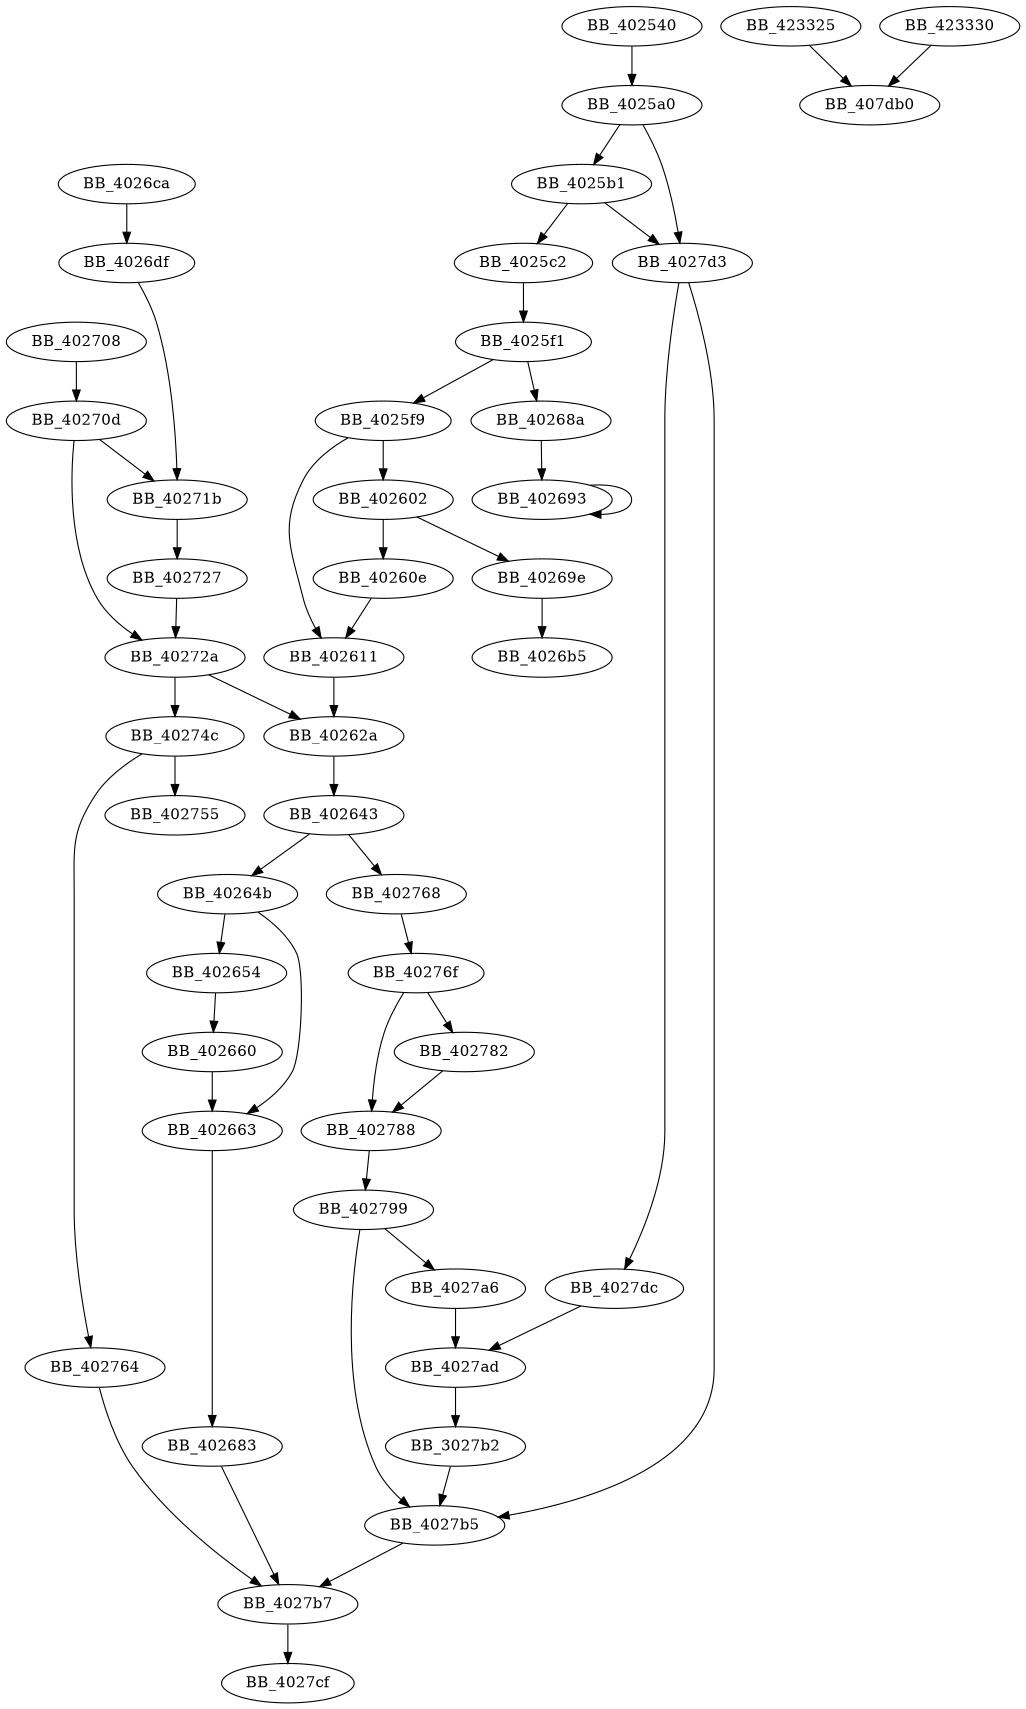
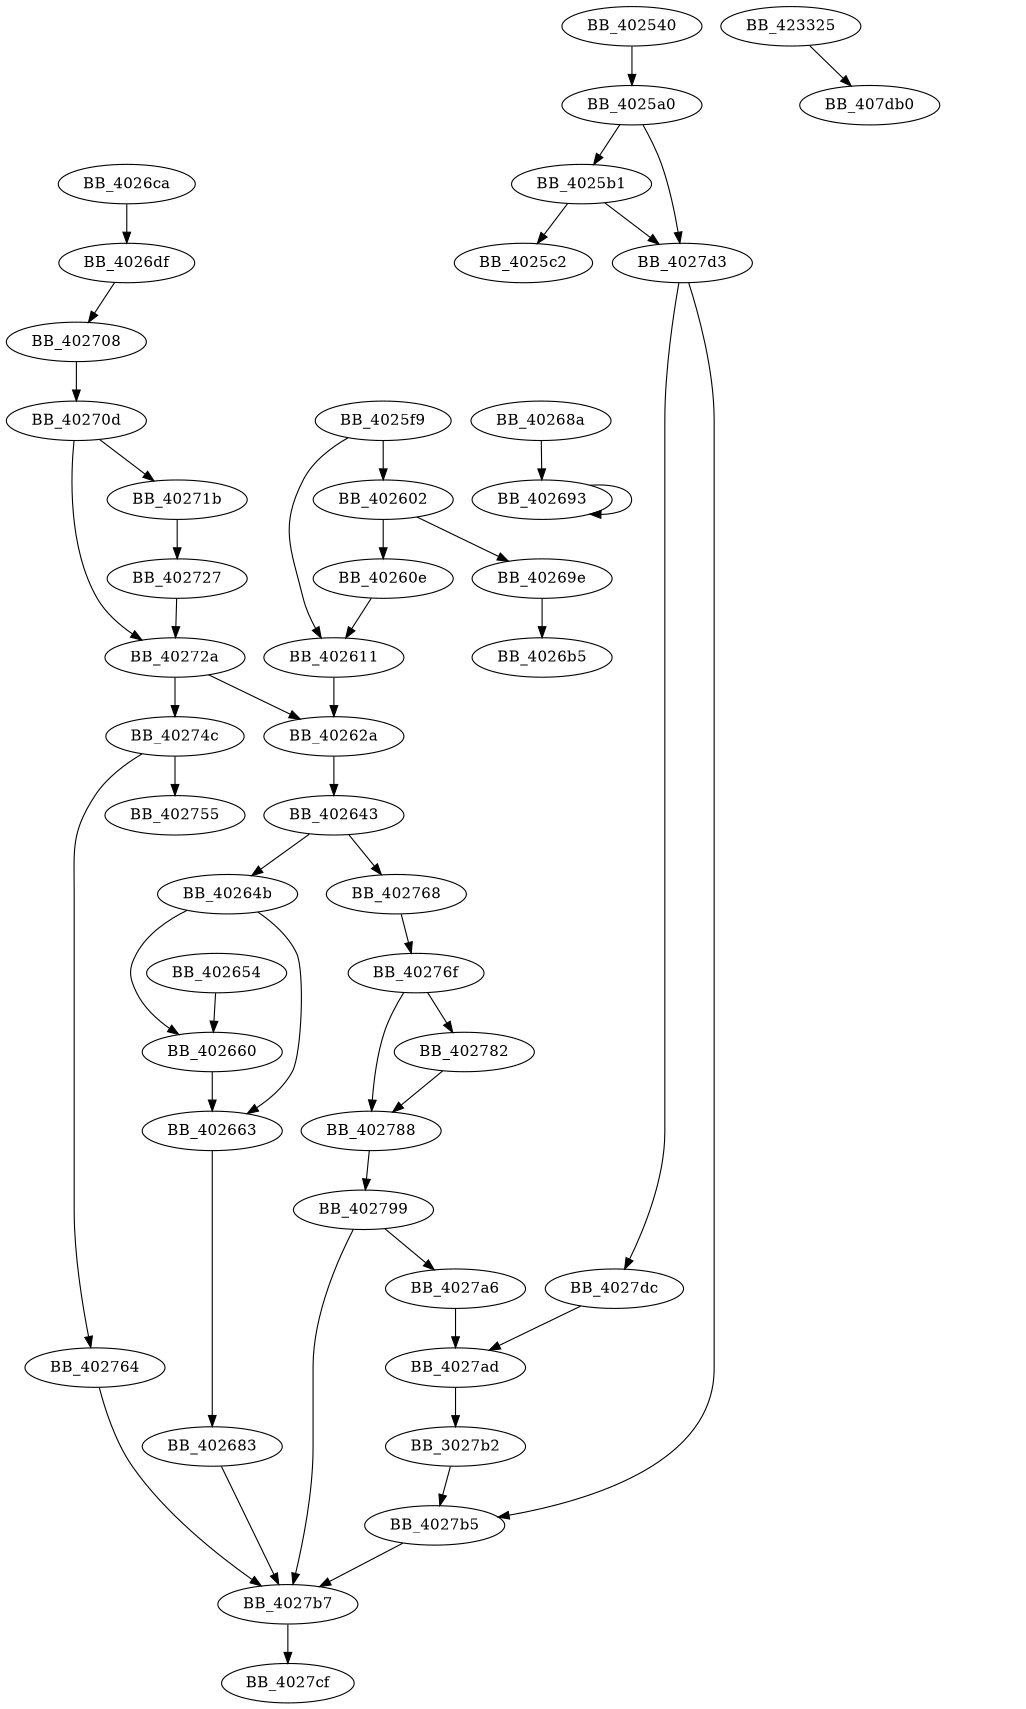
(950, 26) -> none
(523, 342) -> none
(168, 373) -> (105, 298)
(223, 928) -> (132, 964)
(353, 1370) -> (313, 1399)
